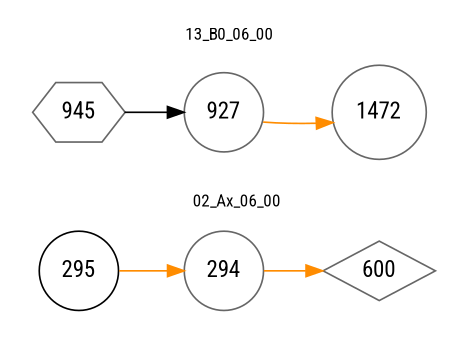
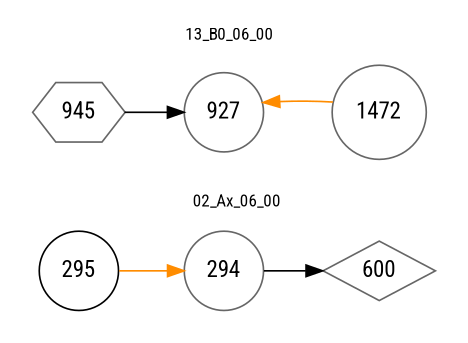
(290, 123) -> (306, 101)
(285, 271) -> (285, 271)
